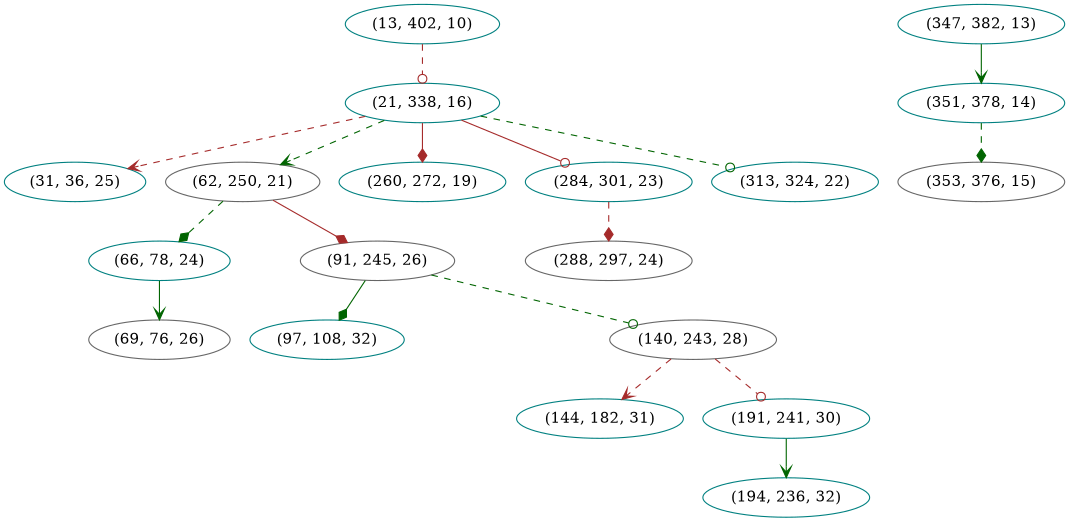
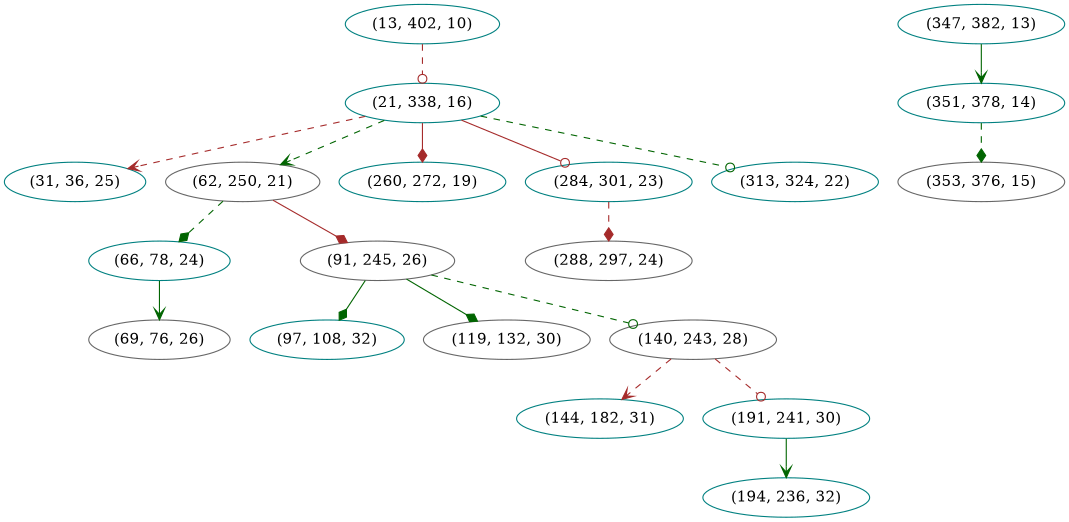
none -> (507, 340)
